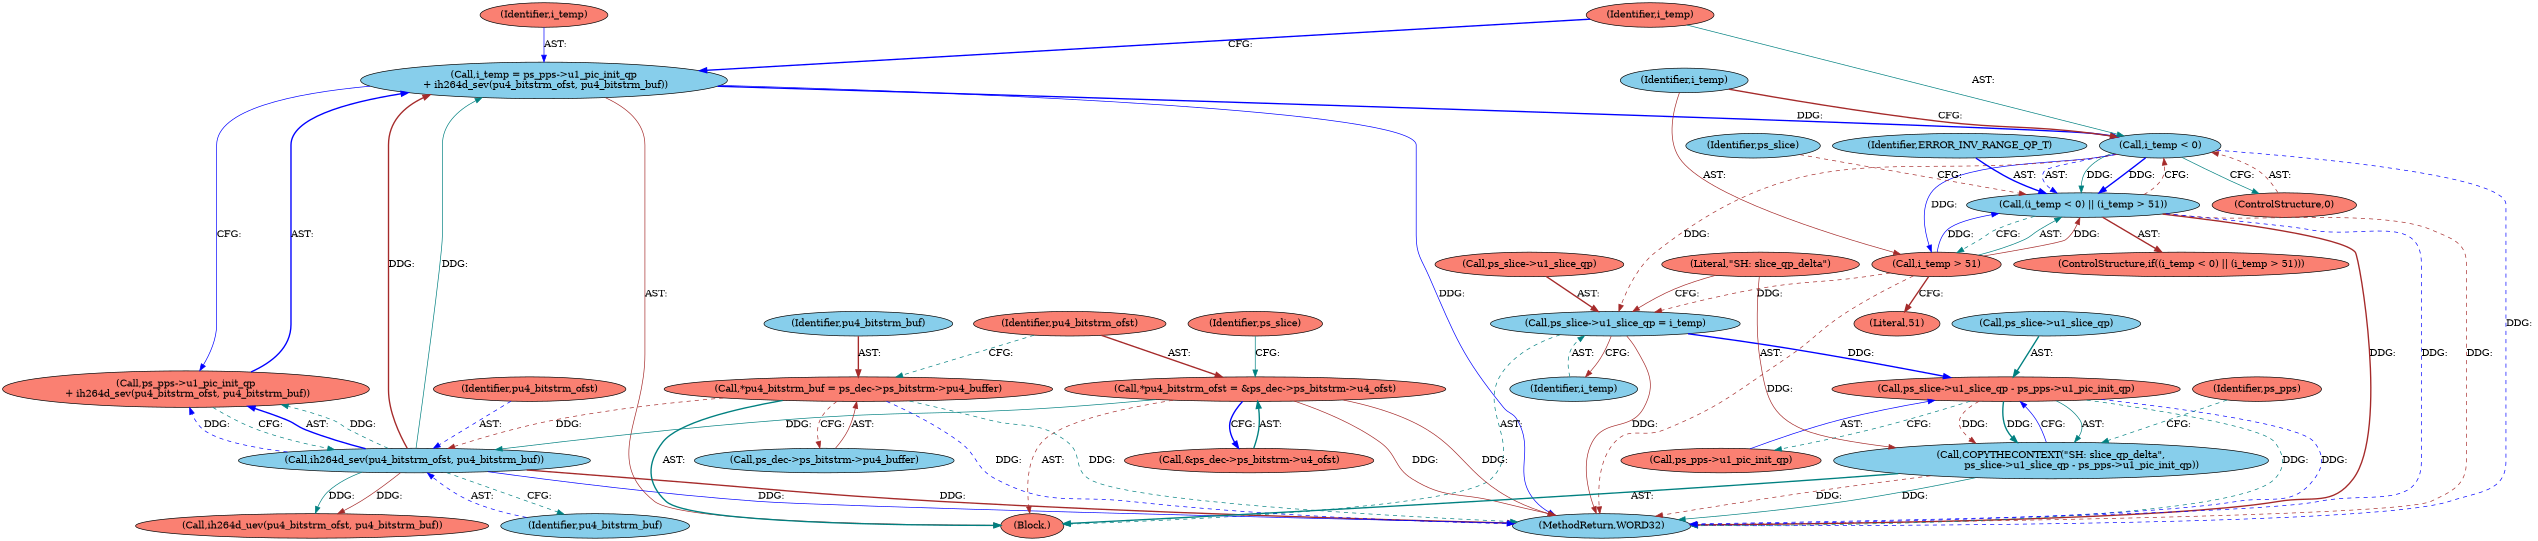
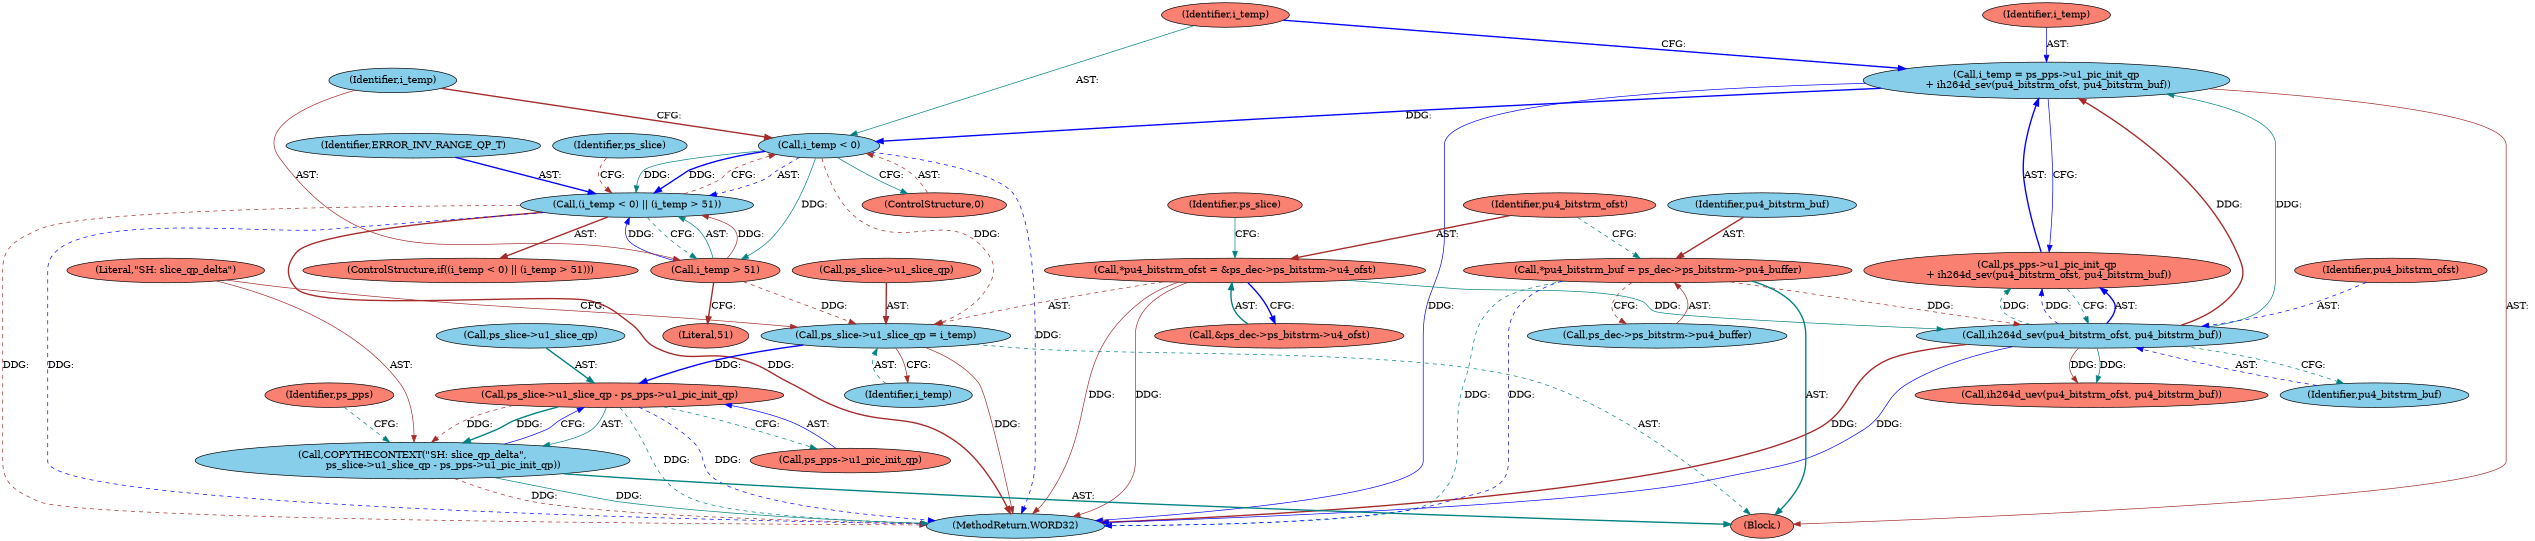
(1982, 170) -> (790, 213)
(1741, 390) -> none
(1073, 424) -> (1051, 300)
